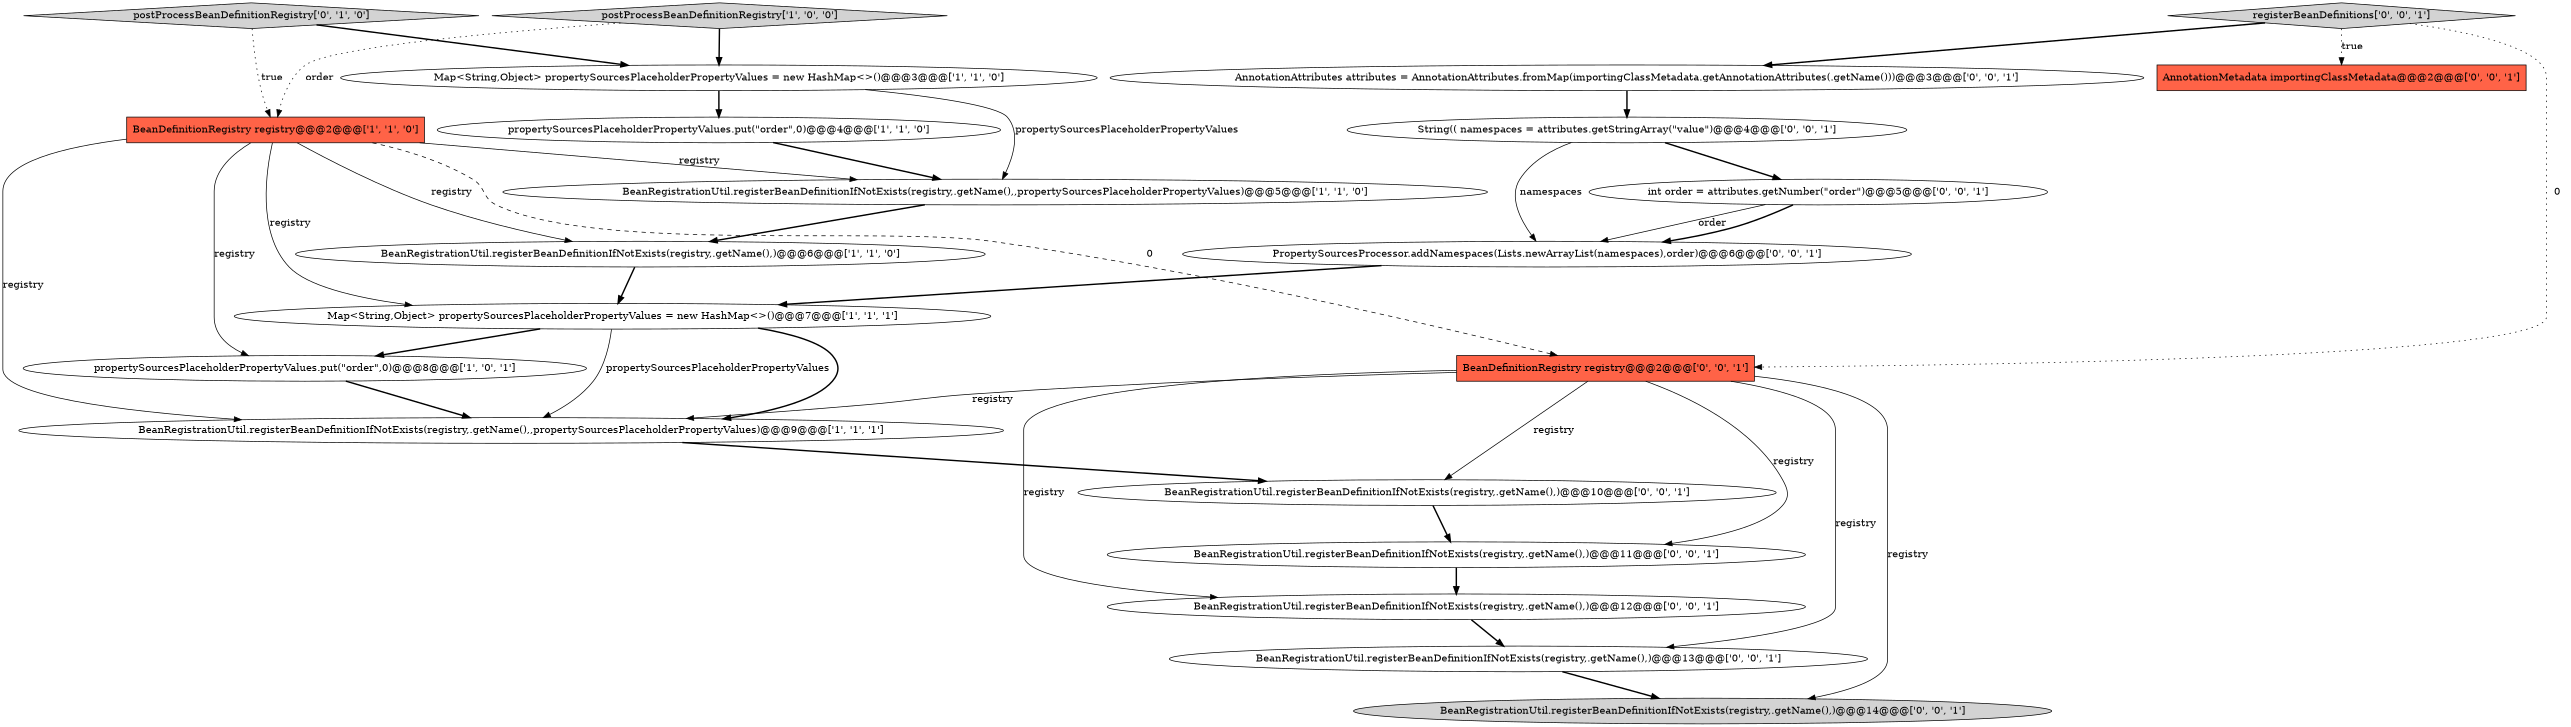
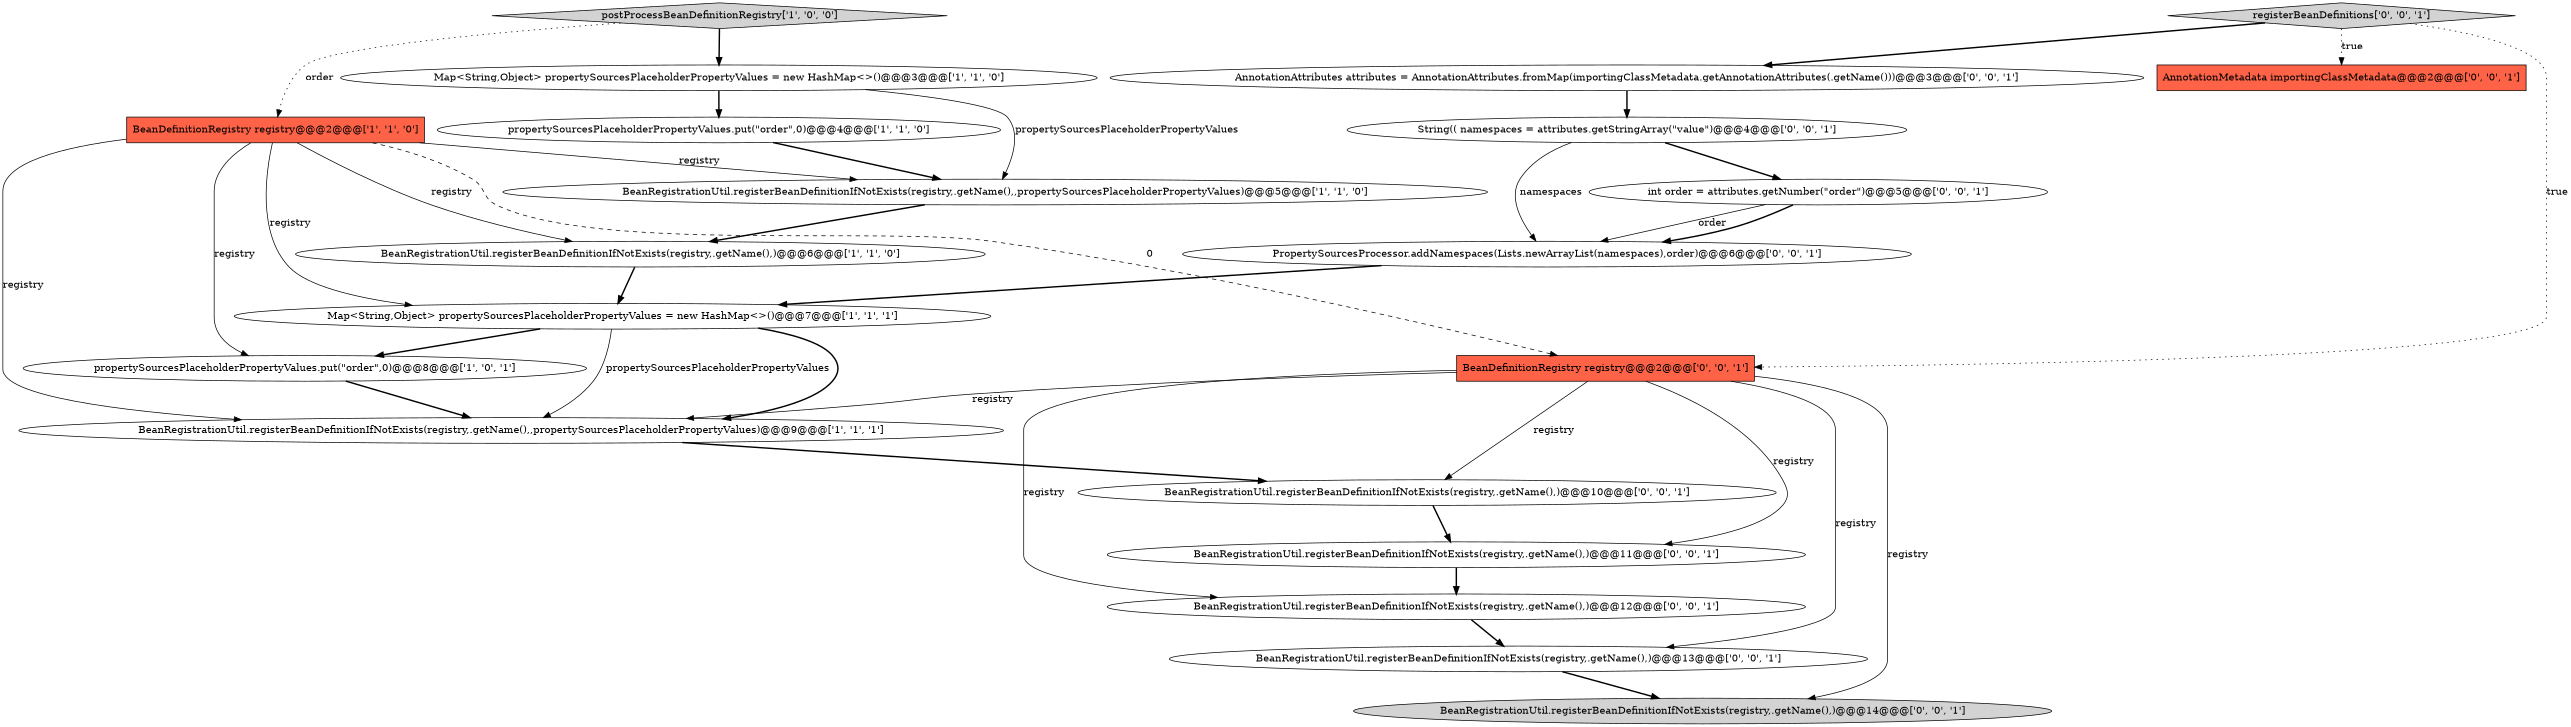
(251, 16) -> none
(2558, 192) -> (2558, 192)
